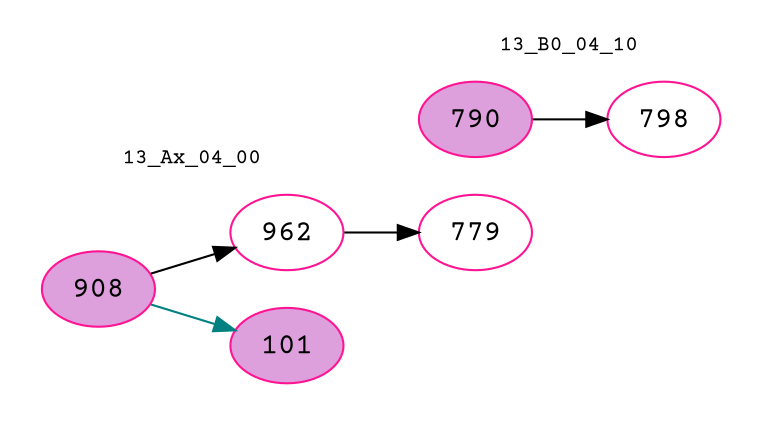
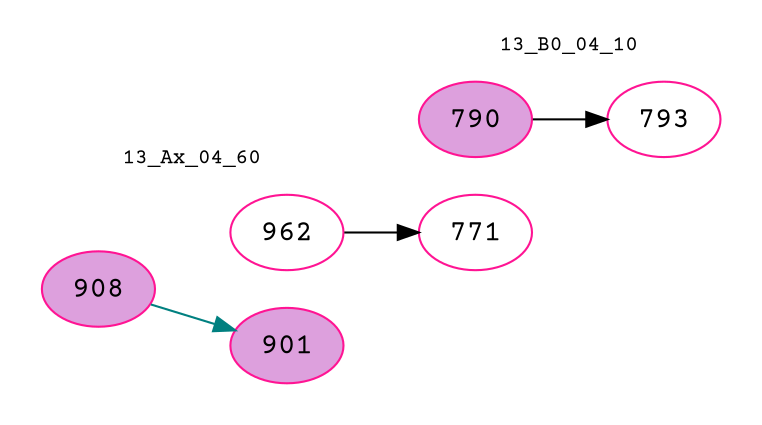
(664, 119) -> (664, 119)
(193, 158) -> (193, 158)
(475, 232) -> (475, 232)
(183, 264) -> none
(287, 346) -> (287, 346)
